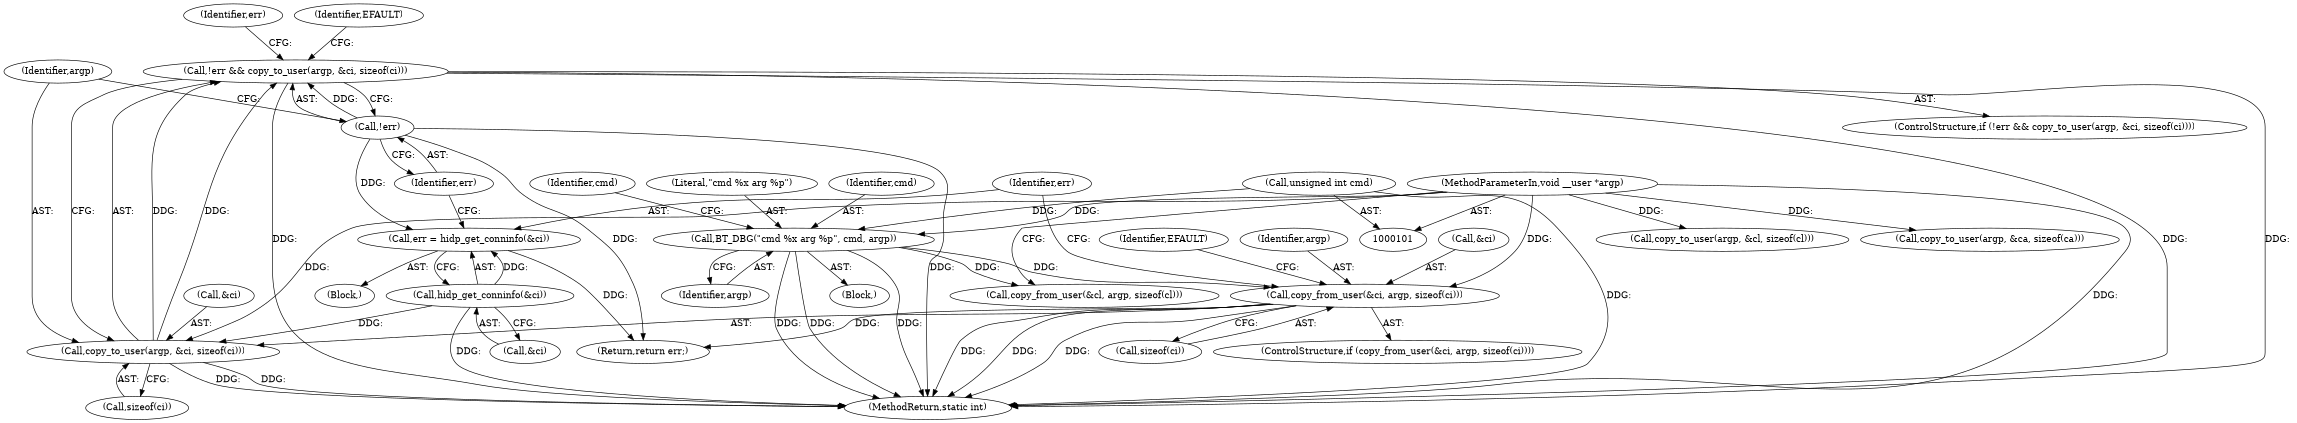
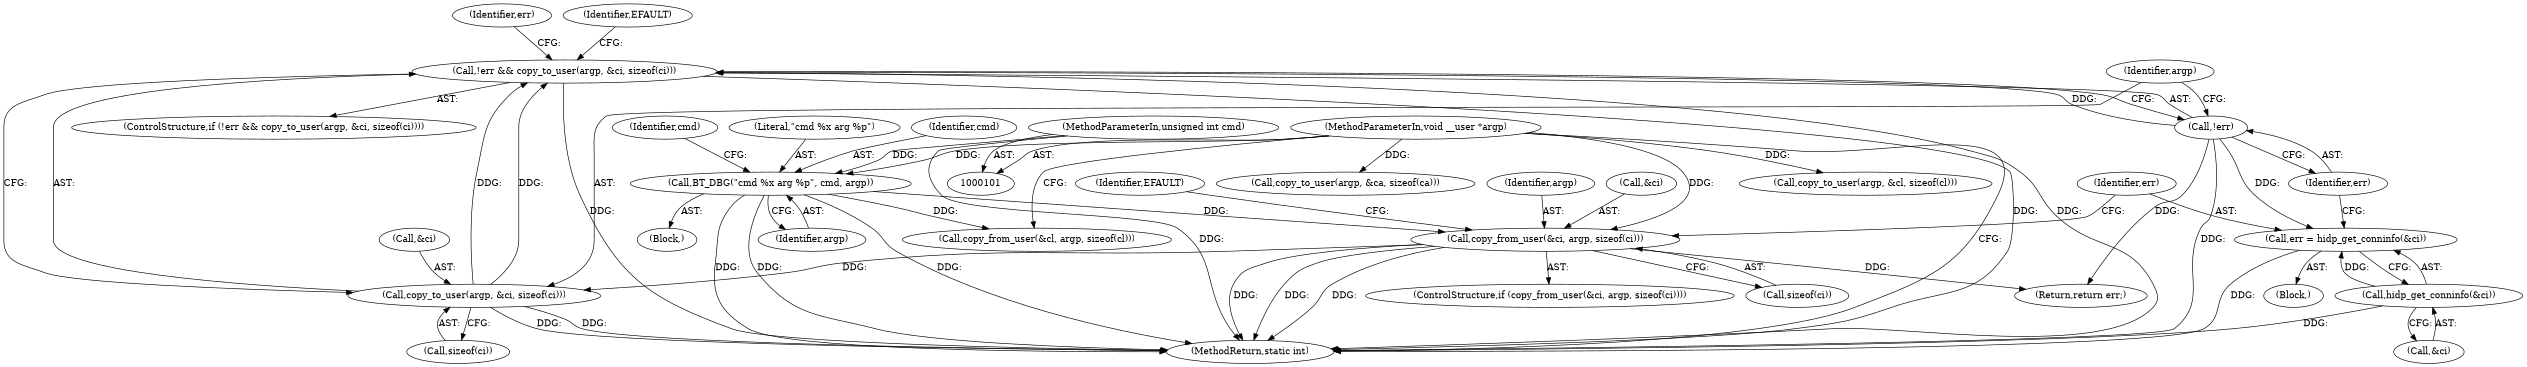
(1319, 184) -> (1154, 128)
(801, 209) -> none
(576, 282) -> (1838, 348)
(2107, 296) -> (1992, 240)
(743, 324) -> (856, 268)
(329, 325) -> none
